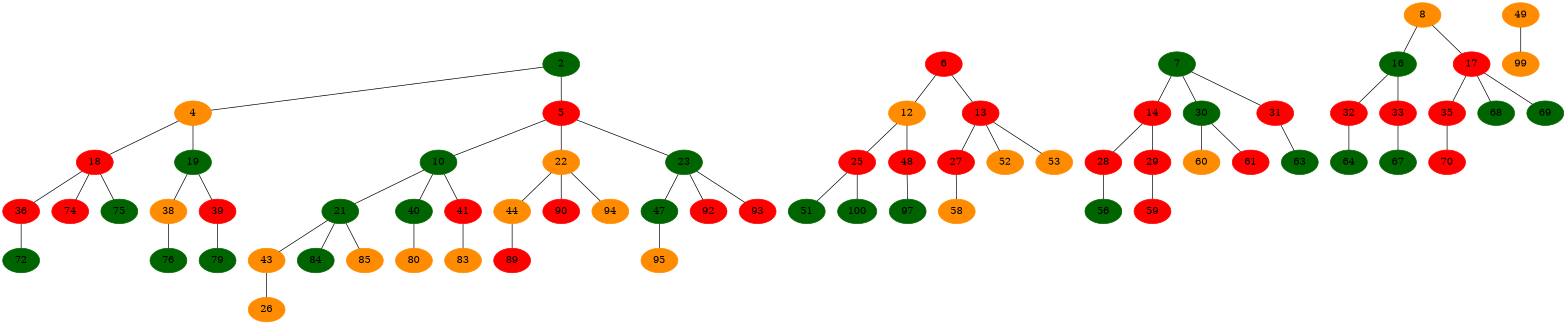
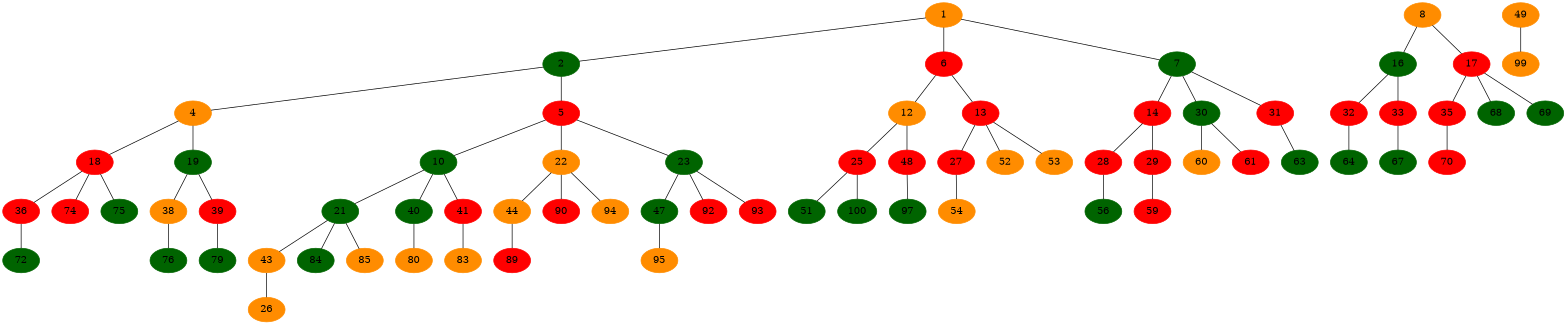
none -> (944, 15)
(957, 211) -> (957, 211)
